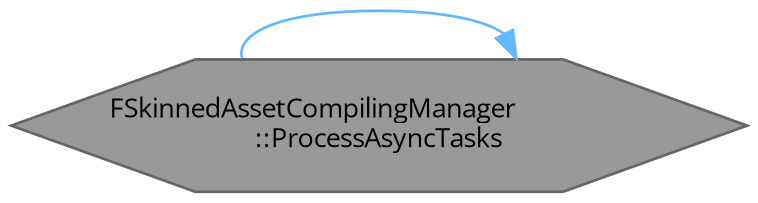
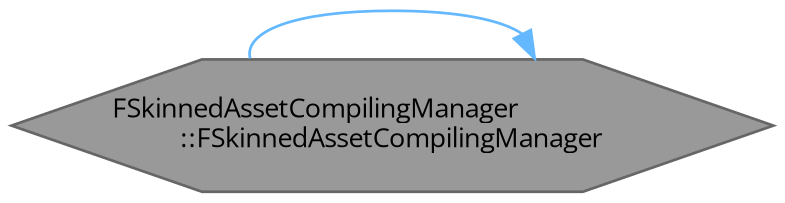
(379, 126) -> (392, 126)
